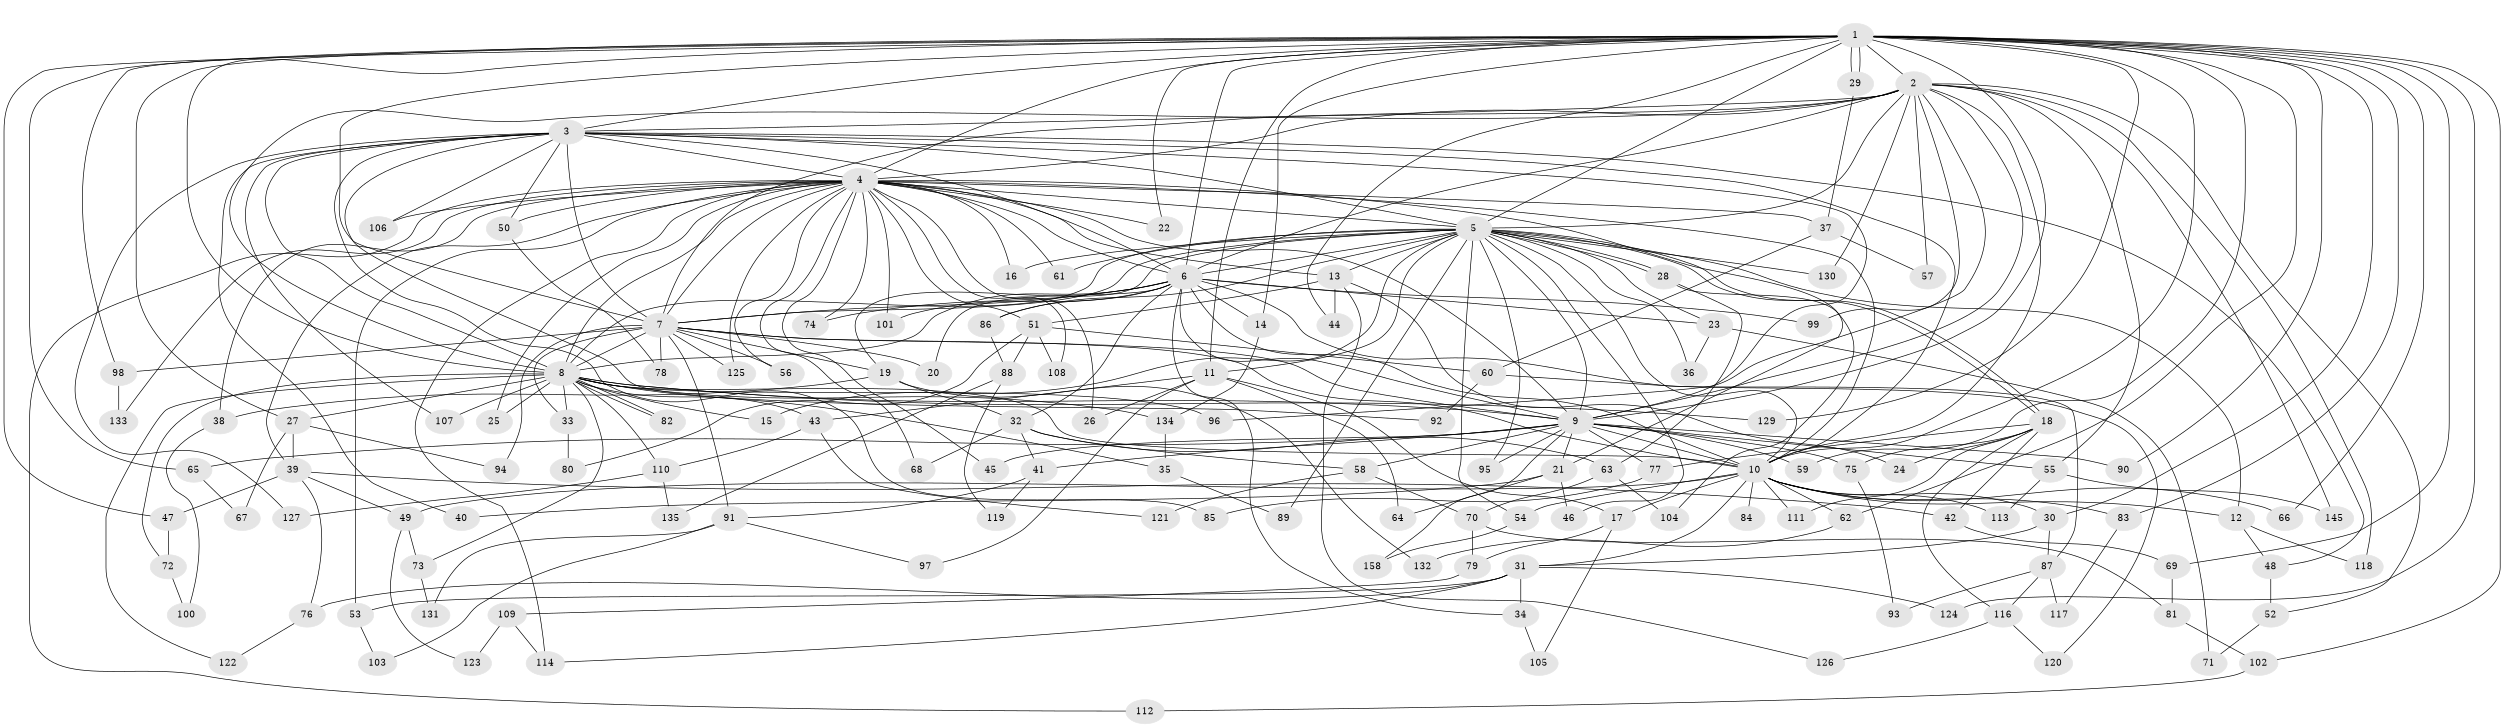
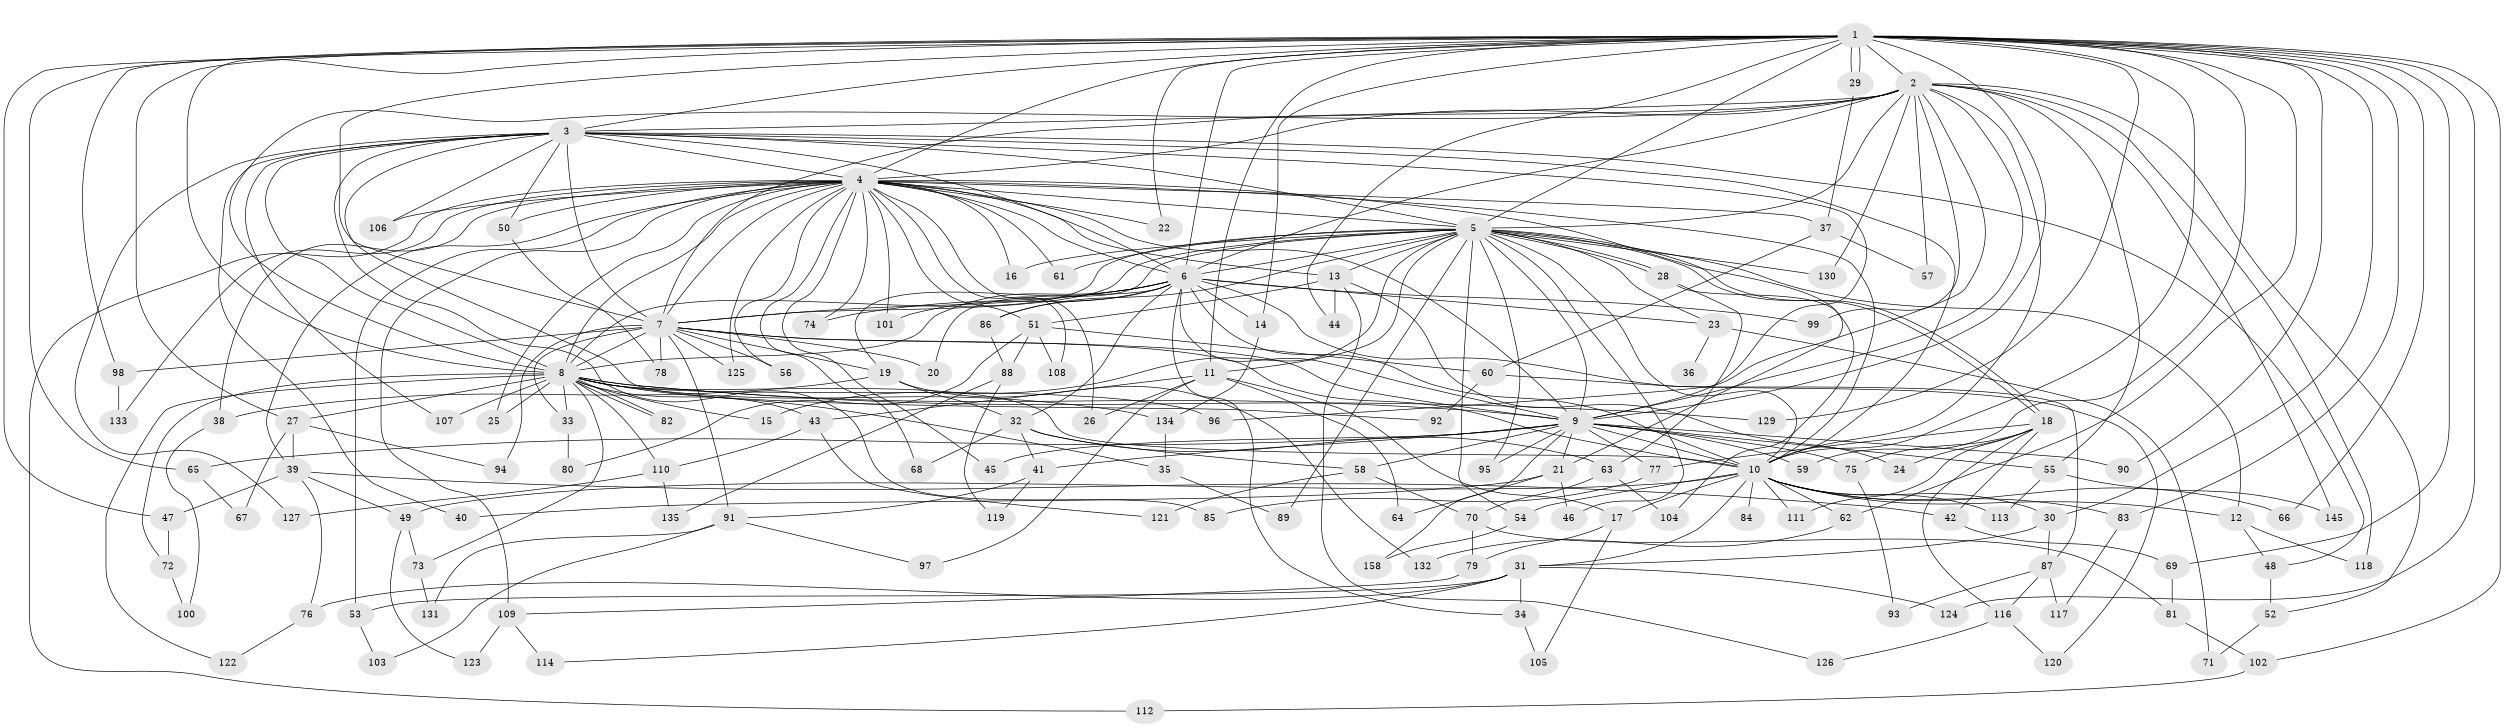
(1602, 281) -> none
(513, 304) -> (449, 283)
